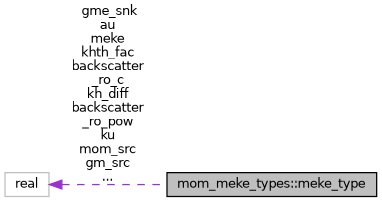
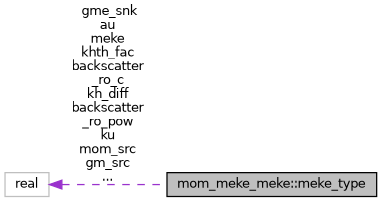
(272, 185) -> (272, 185)
